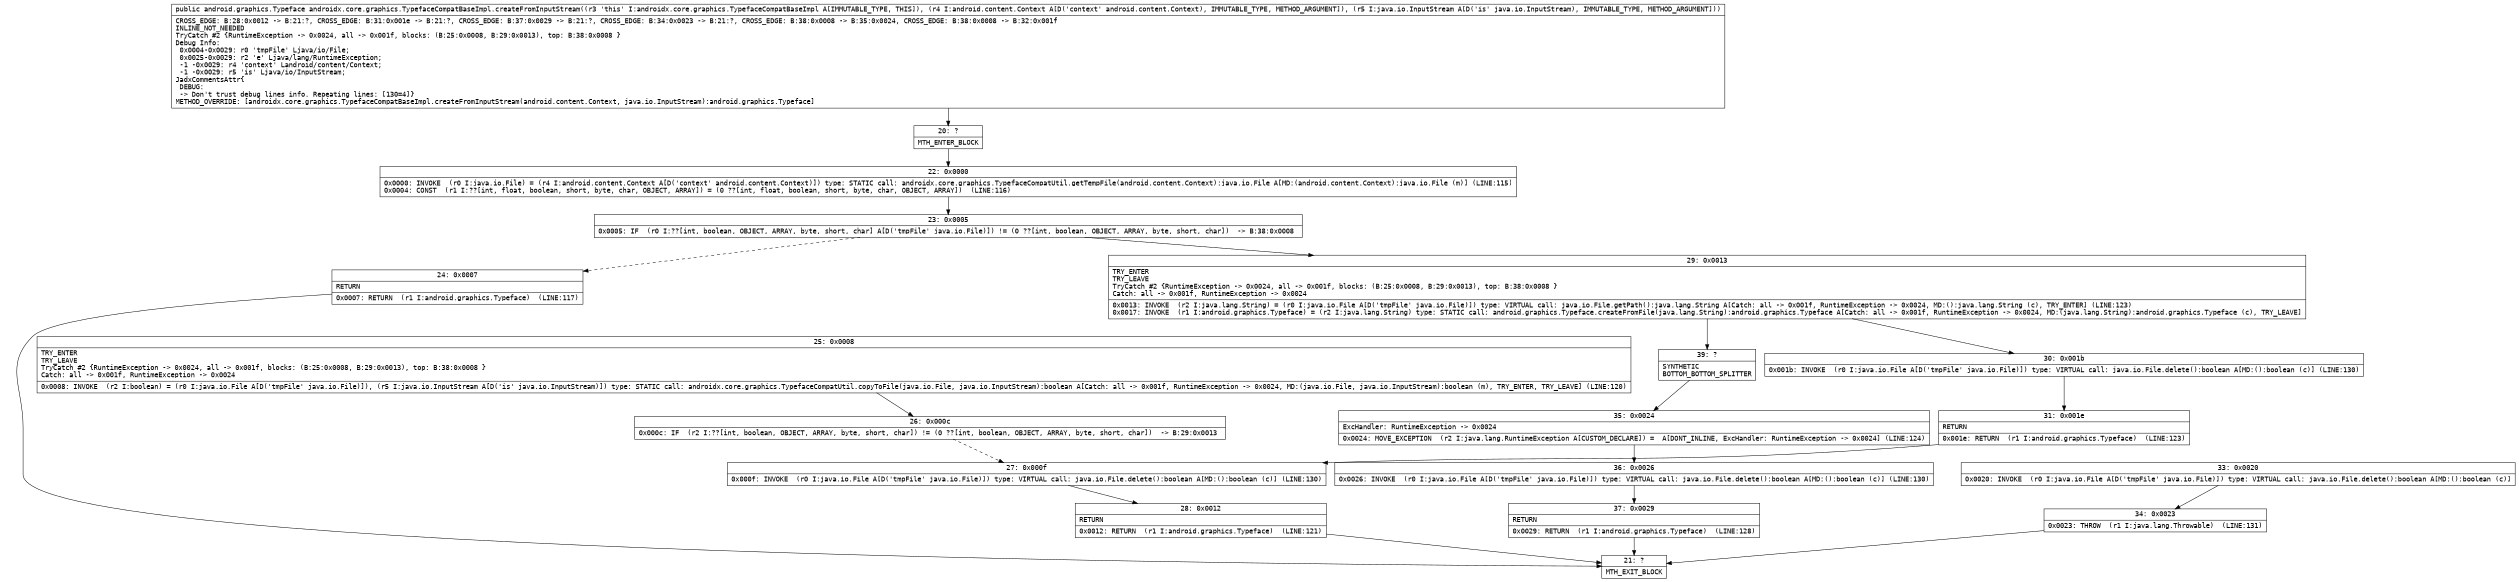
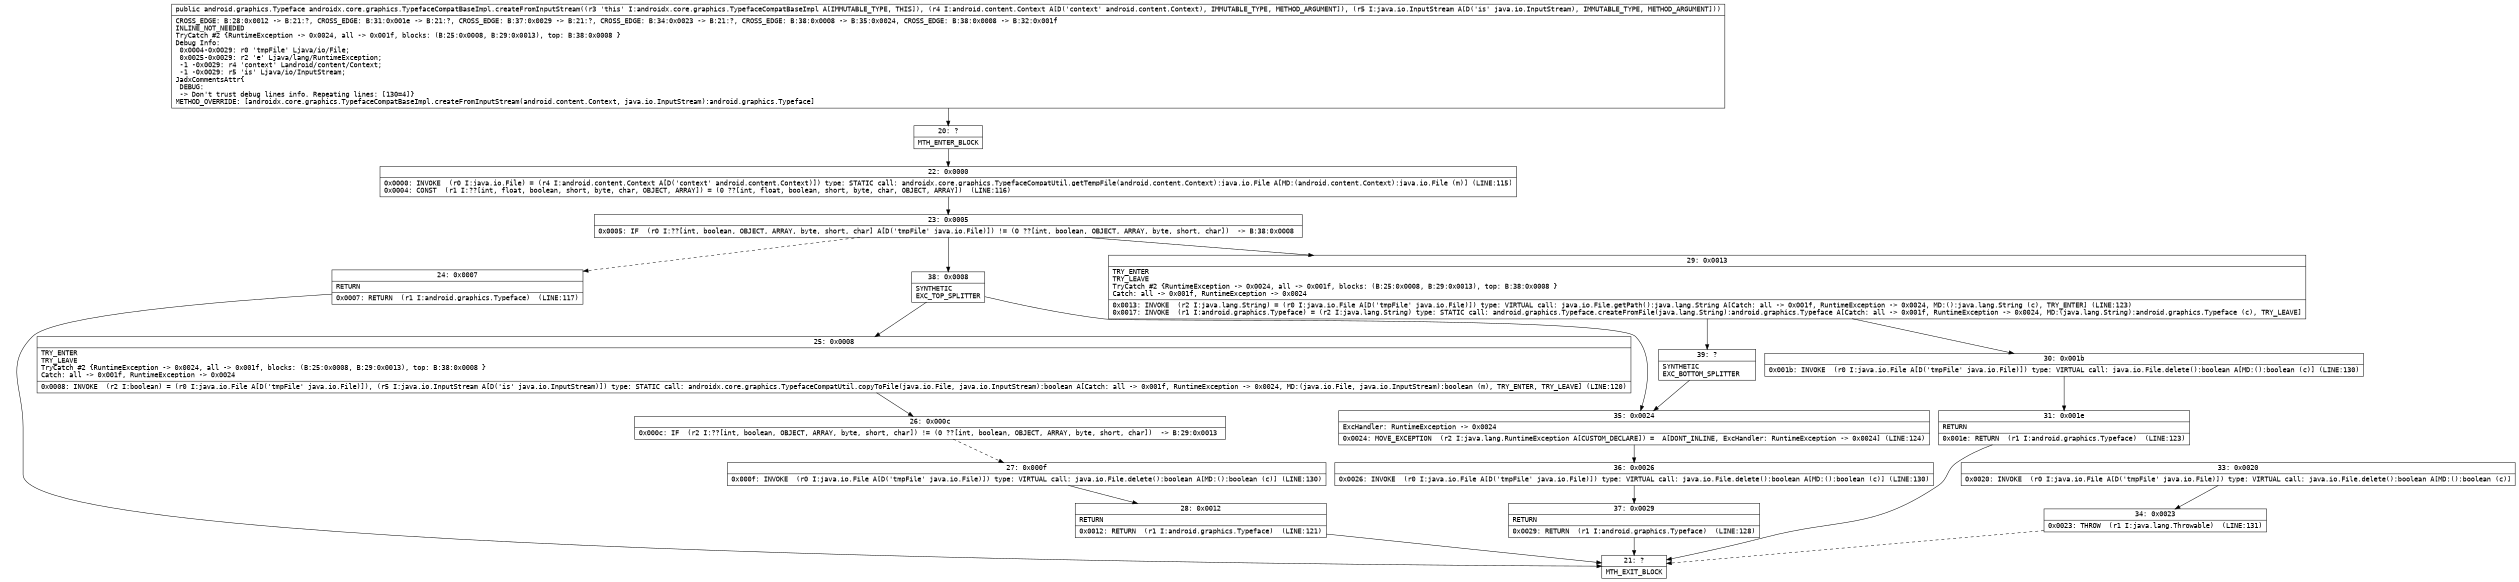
none -> (948, 287)
(1707, 374) -> (1701, 374)
(1649, 458) -> (1842, 523)
(1858, 547) -> (1858, 547)
